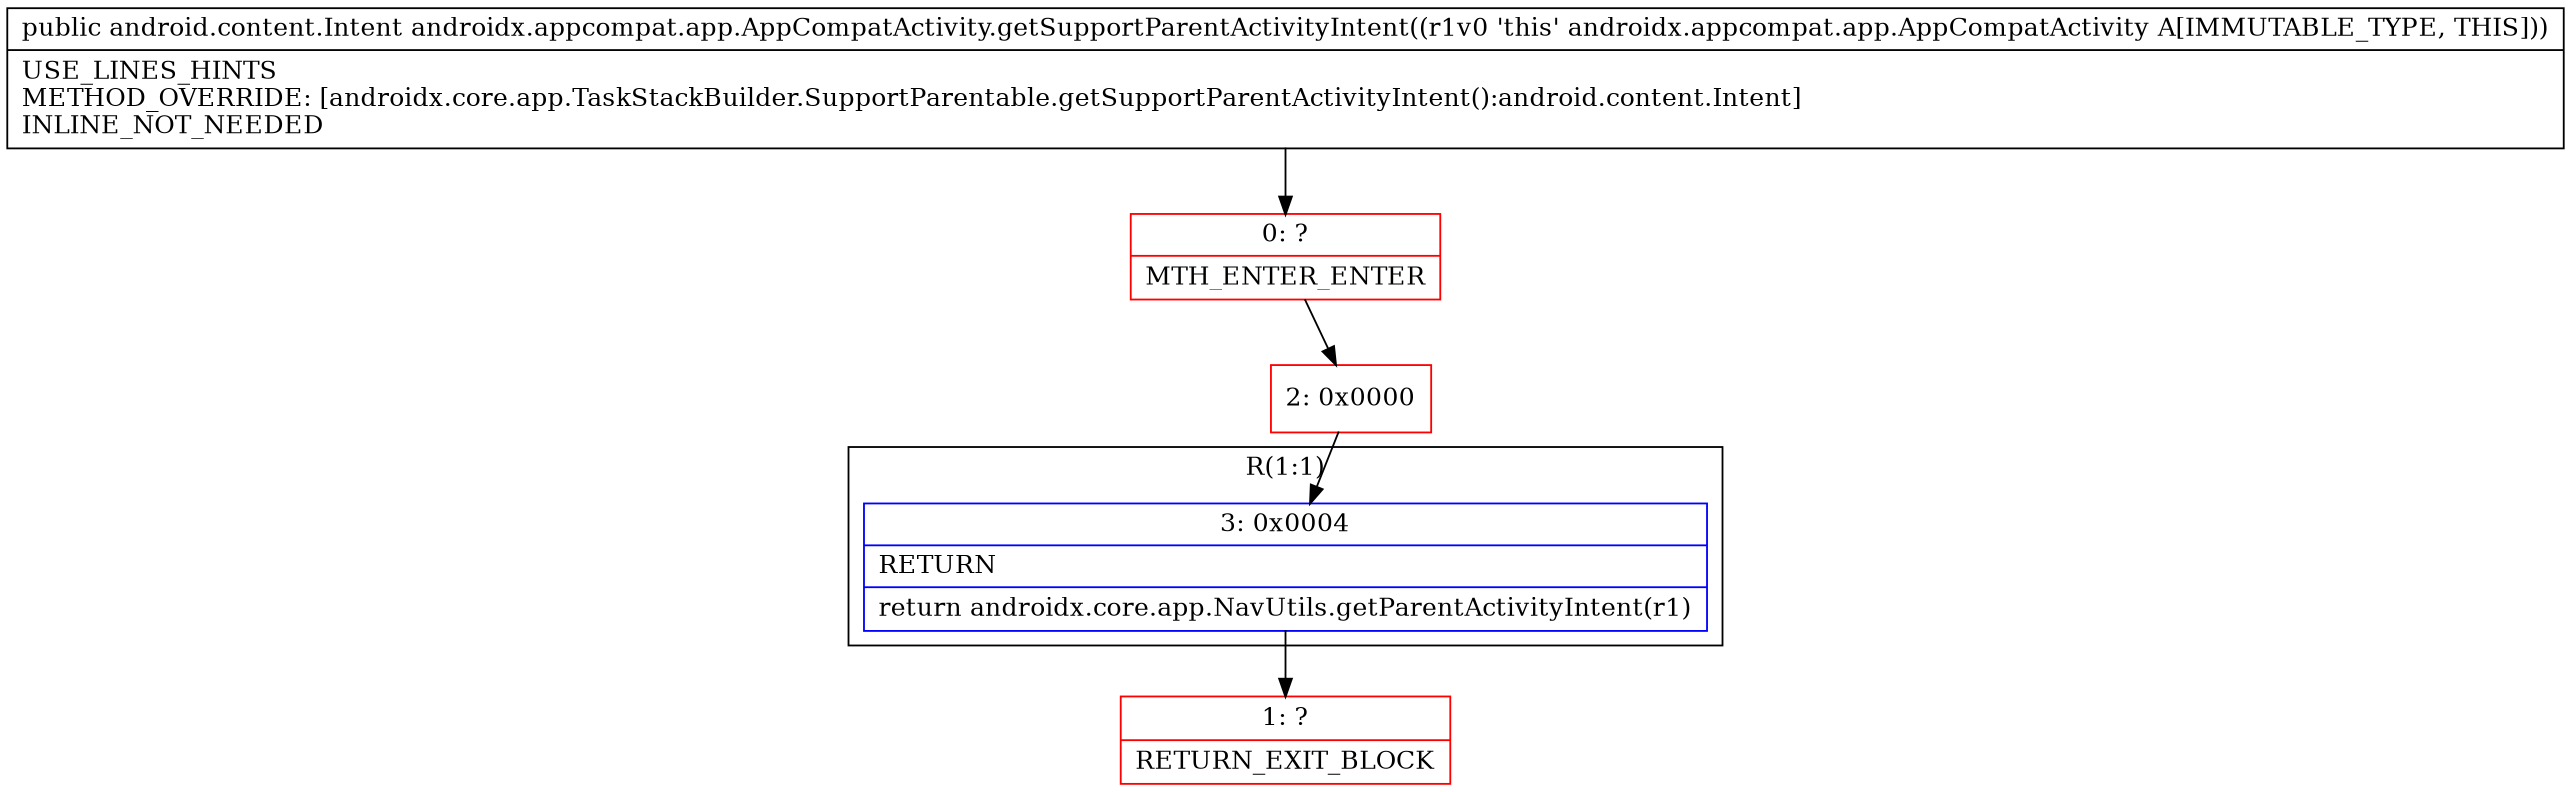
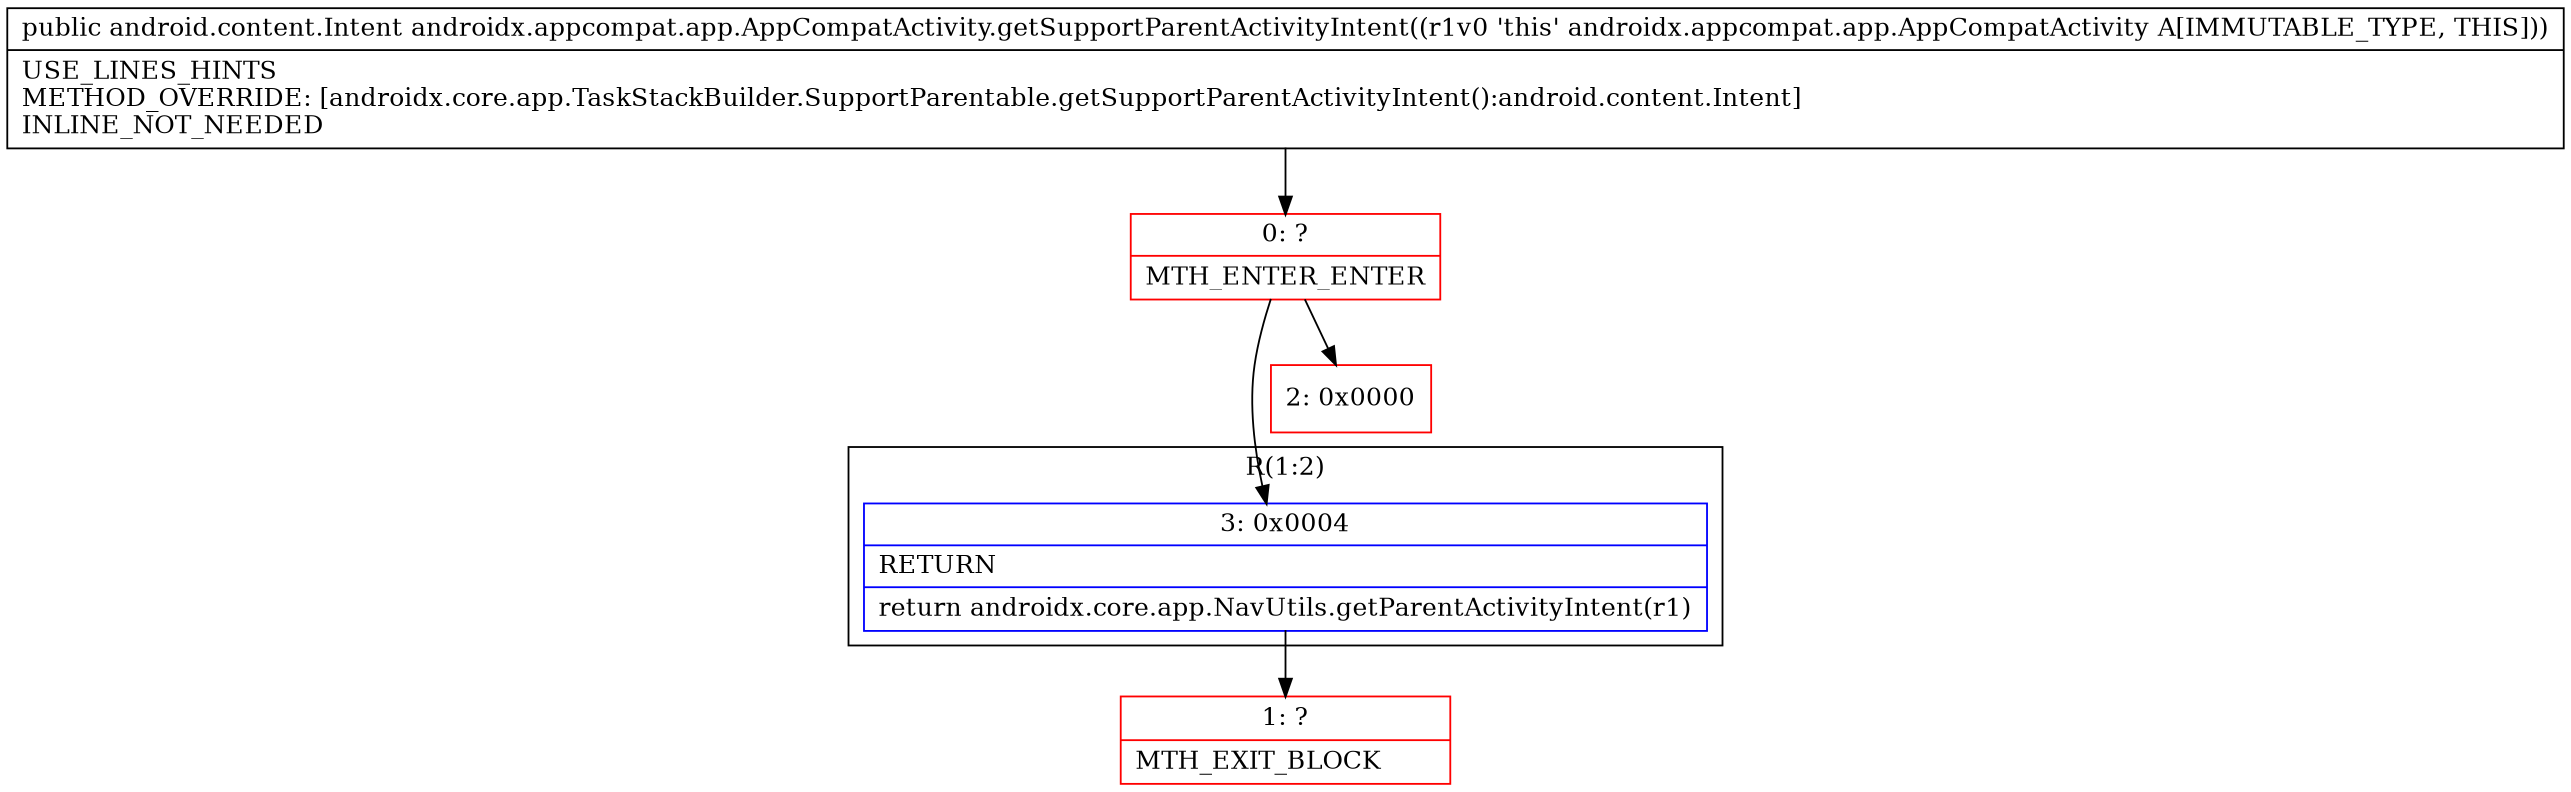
(1328, 459) -> (1252, 392)
(1286, 468) -> (1286, 468)
(1286, 761) -> (1259, 761)
